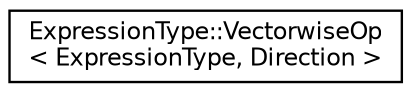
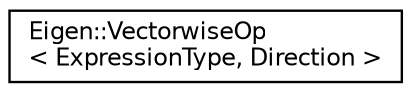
(206, 46) -> (206, 46)
